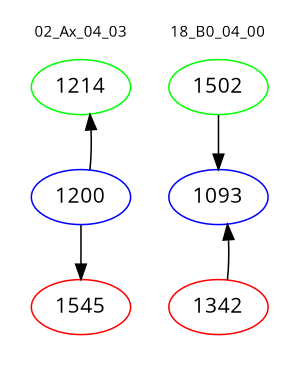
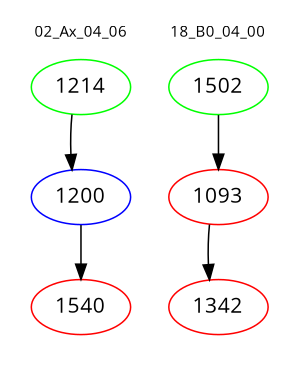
(81, 33) -> (81, 33)
(91, 150) -> (71, 134)
(218, 197) -> (218, 197)
(229, 260) -> (208, 244)
(81, 307) -> (81, 307)
